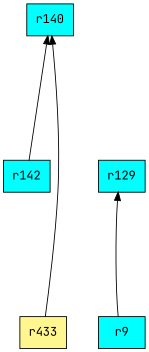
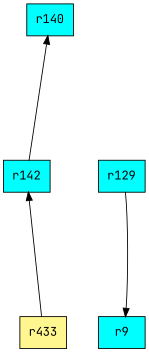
(58, 181) -> (35, 259)
(116, 259) -> (128, 250)
